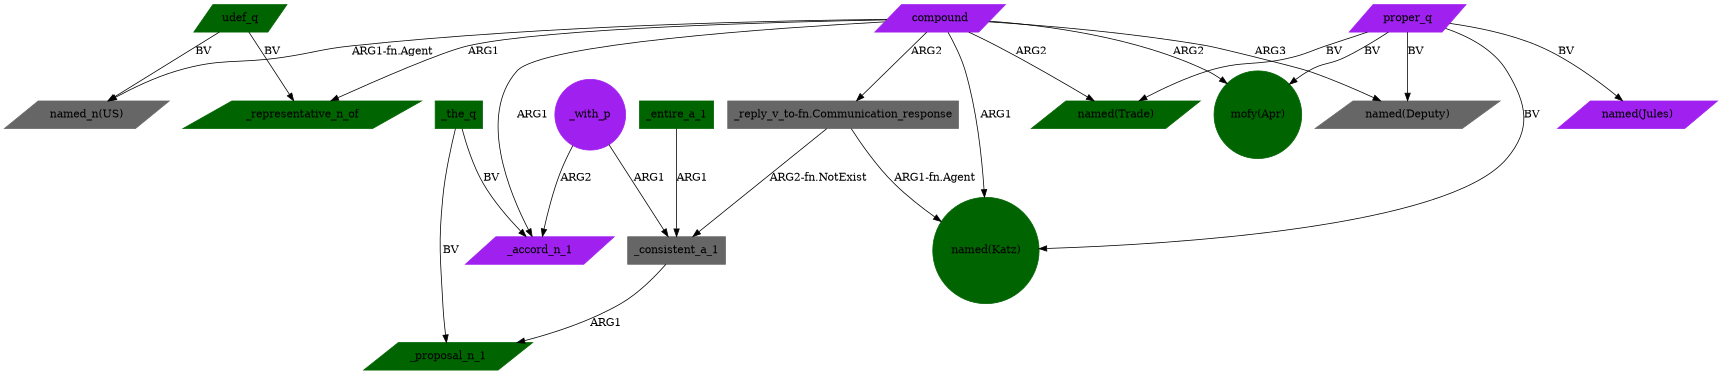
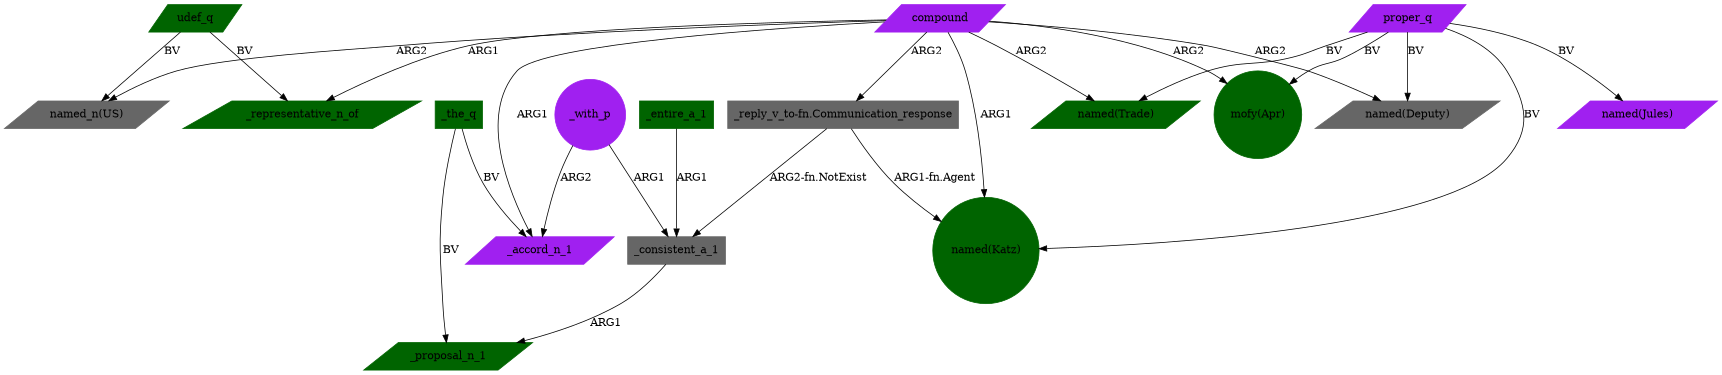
(392, 52) -> (412, 52)
(1270, 52) -> (1270, 52)
